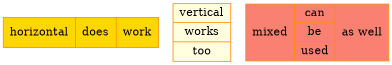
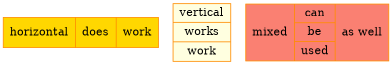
(202, 51) -> (202, 51)
